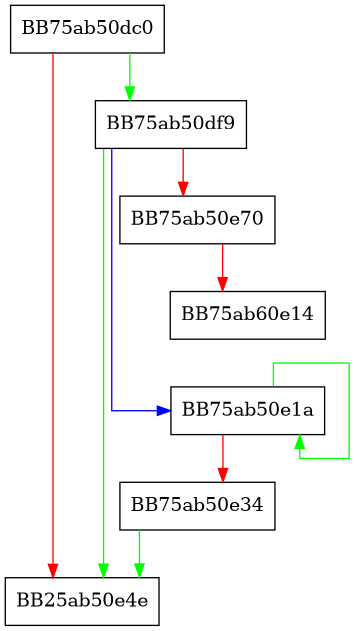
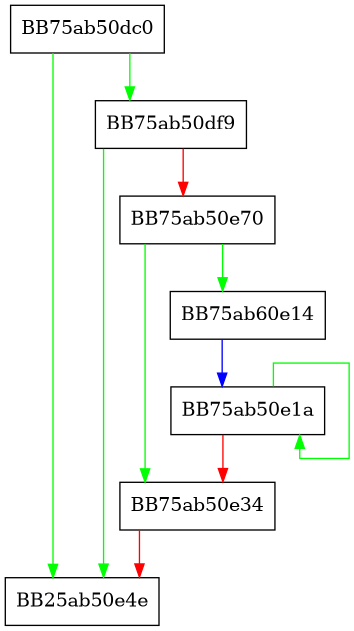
(223, 261) -> (223, 261)
(112, 302) -> (222, 356)
(53, 309) -> (53, 309)
none -> (145, 356)
(139, 547) -> (139, 547)
